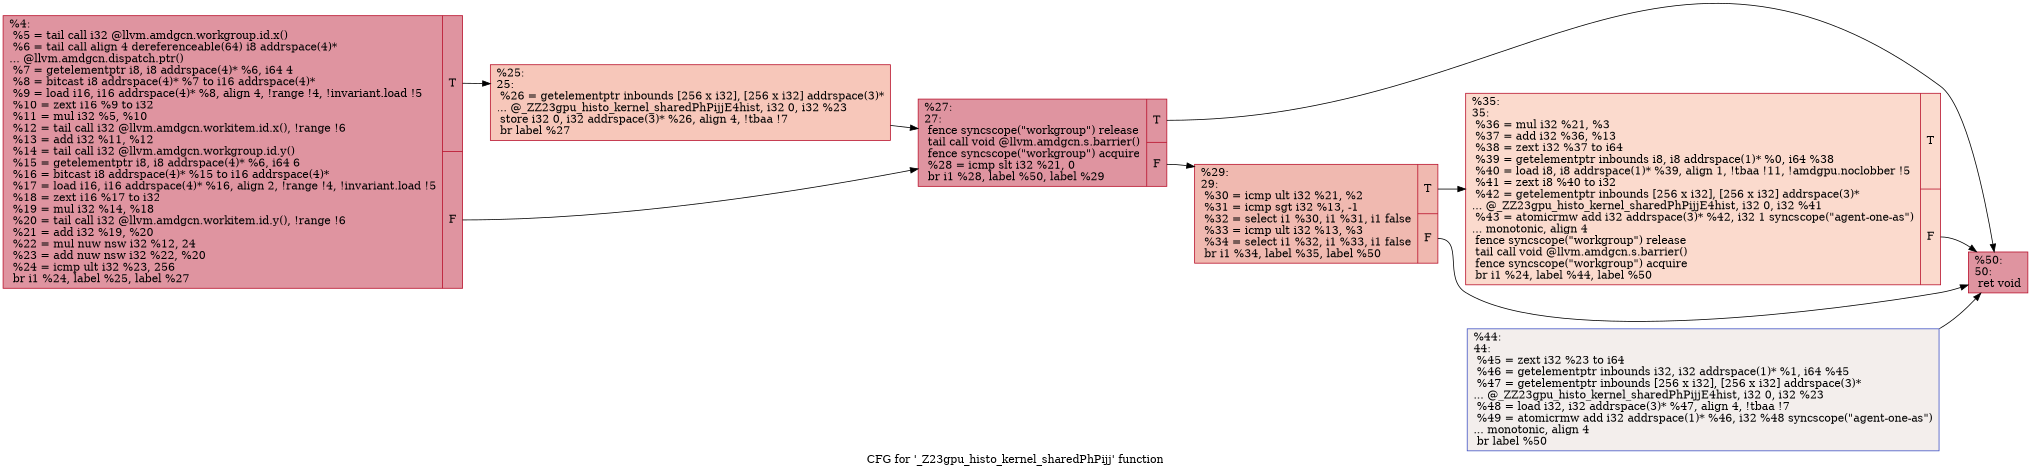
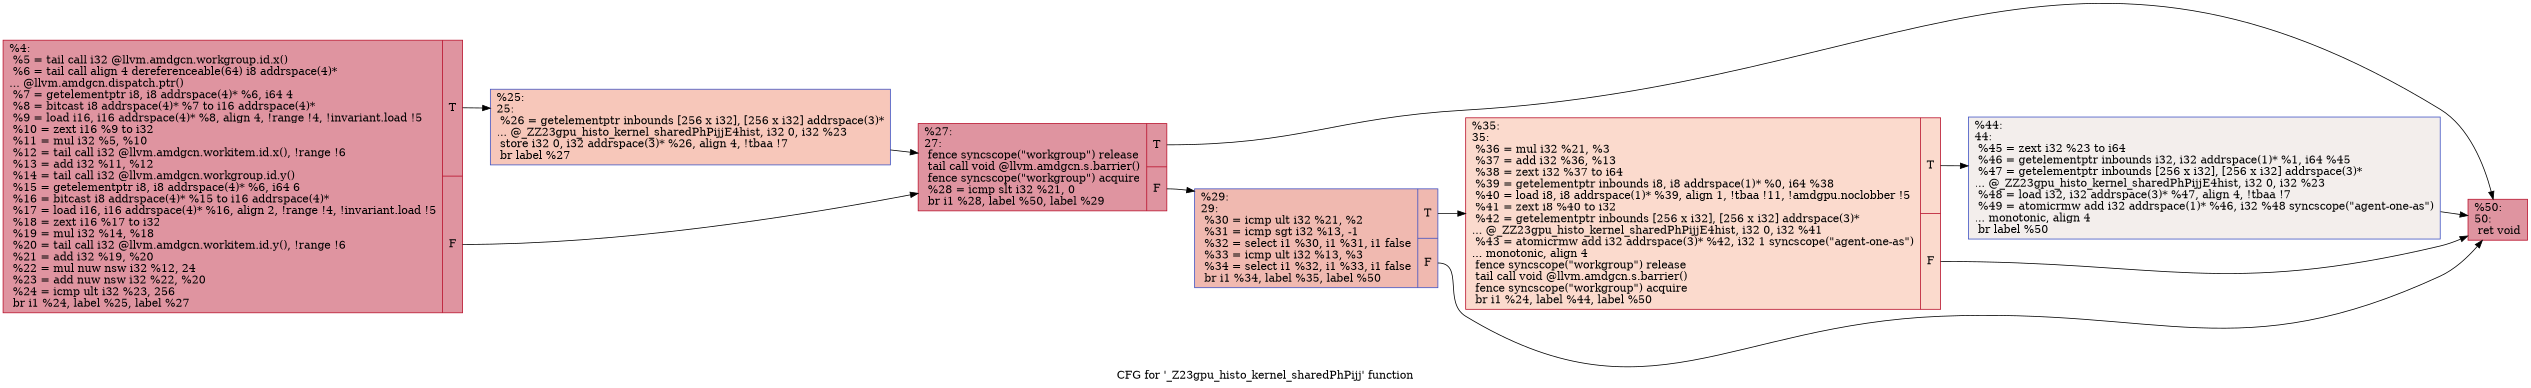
(690, 103) -> (690, 127)
none -> (1950, 166)
(1316, 214) -> (1316, 238)
